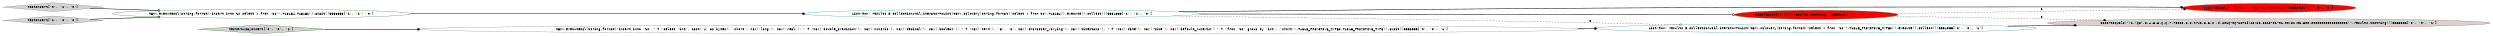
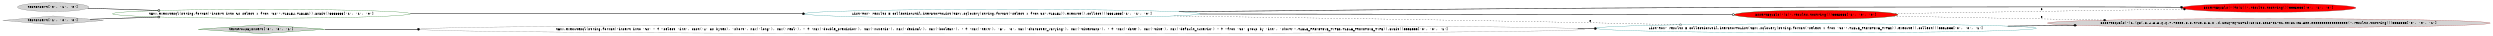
(53, 7) -> (53, 7)
